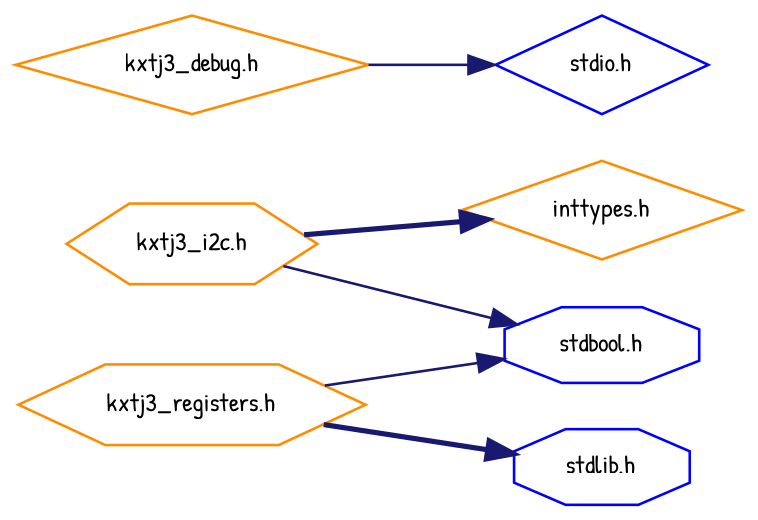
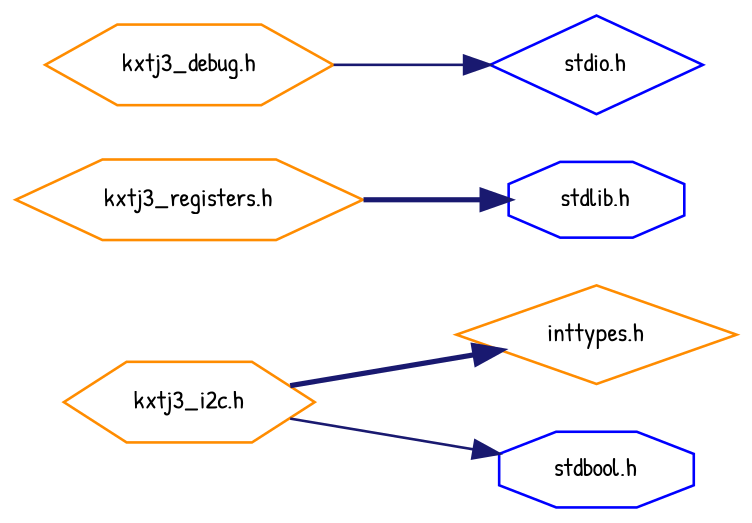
(192, 65) -> (189, 65)
(401, 374) -> none
